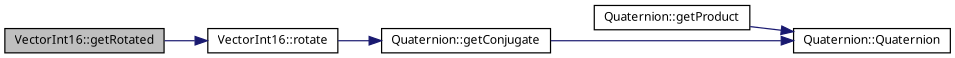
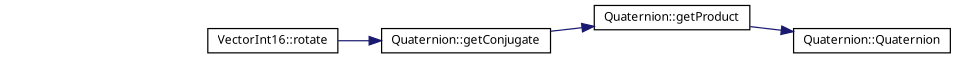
(84, 41) -> none
(666, 41) -> (566, 29)
